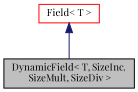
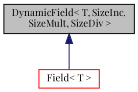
(69, 46) -> (69, 56)
